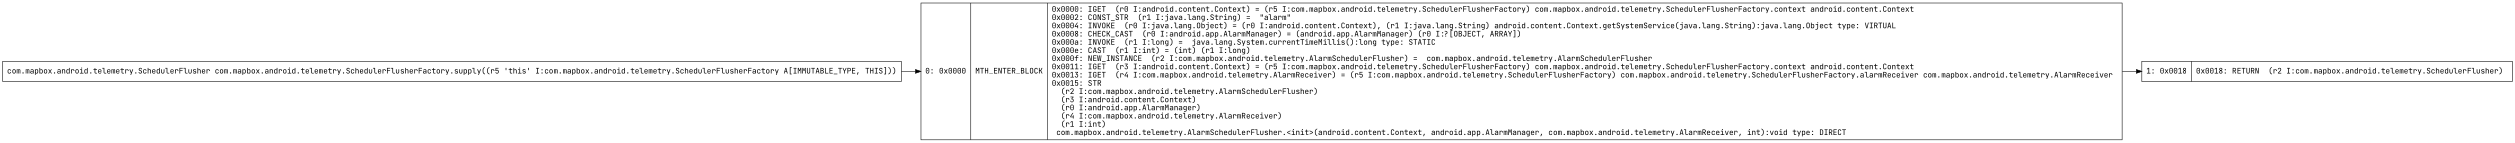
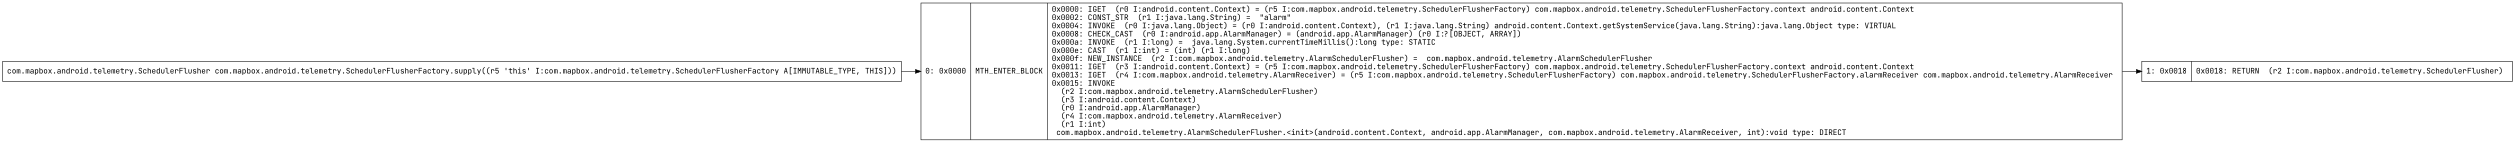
(1081, 83) -> (1088, 83)
